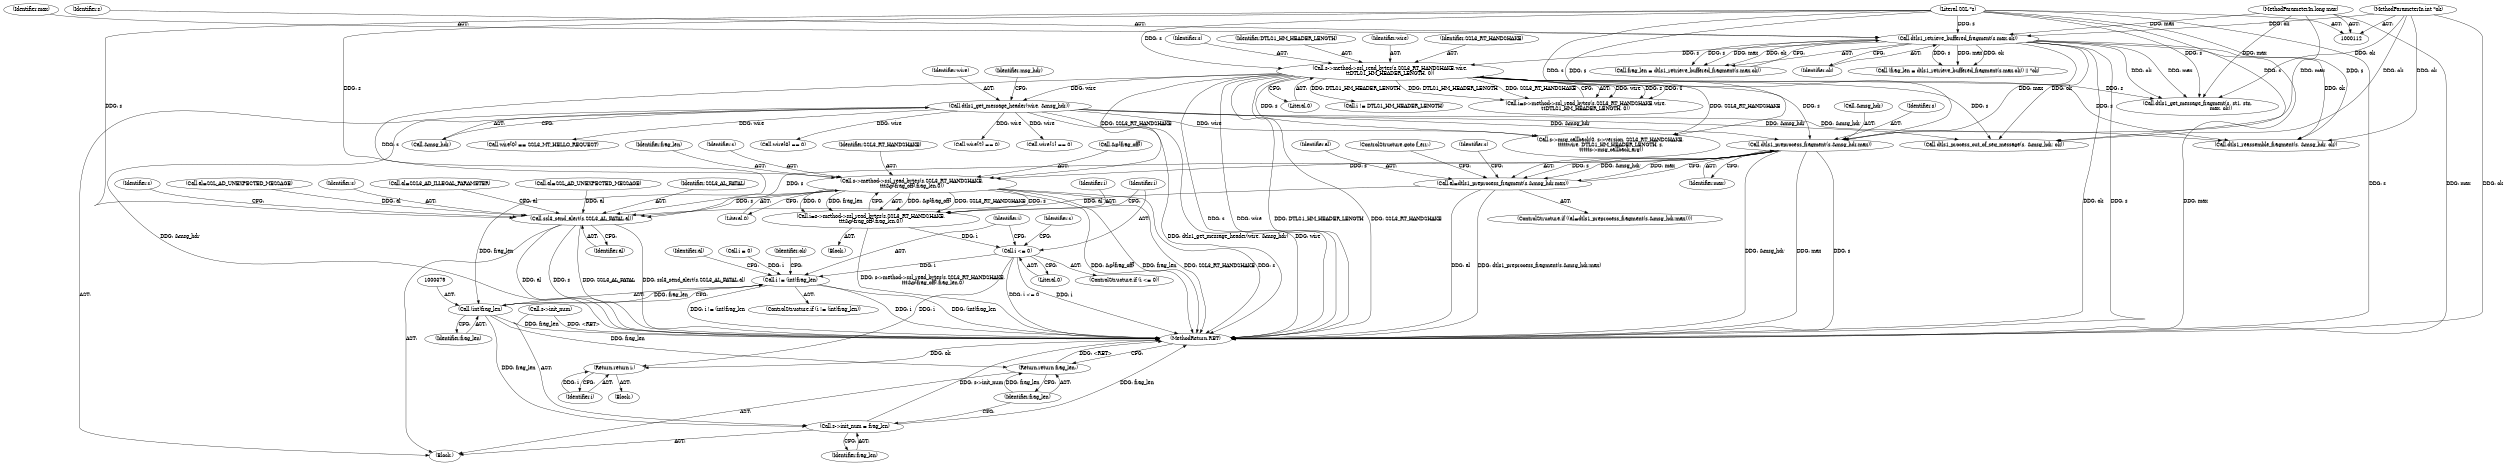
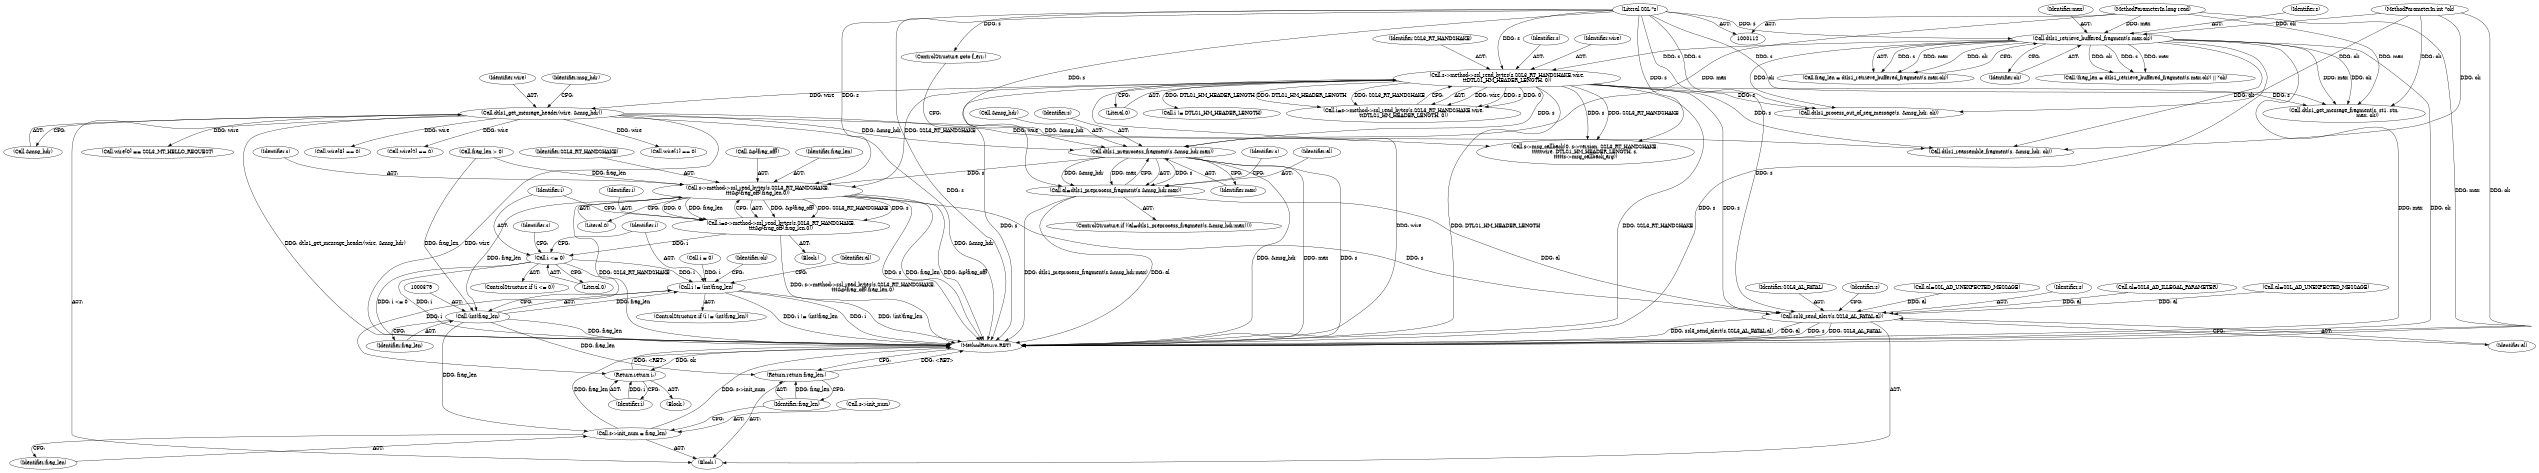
(2301, 10) -> (2152, 10)
(2379, 23) -> none
(1286, 39) -> none
(2209, 42) -> (1279, 11)
(2001, 105) -> none
(1517, 120) -> none
none -> (481, 152)
(1209, 164) -> none
(528, 202) -> (2072, 302)
(853, 338) -> (784, 348)
